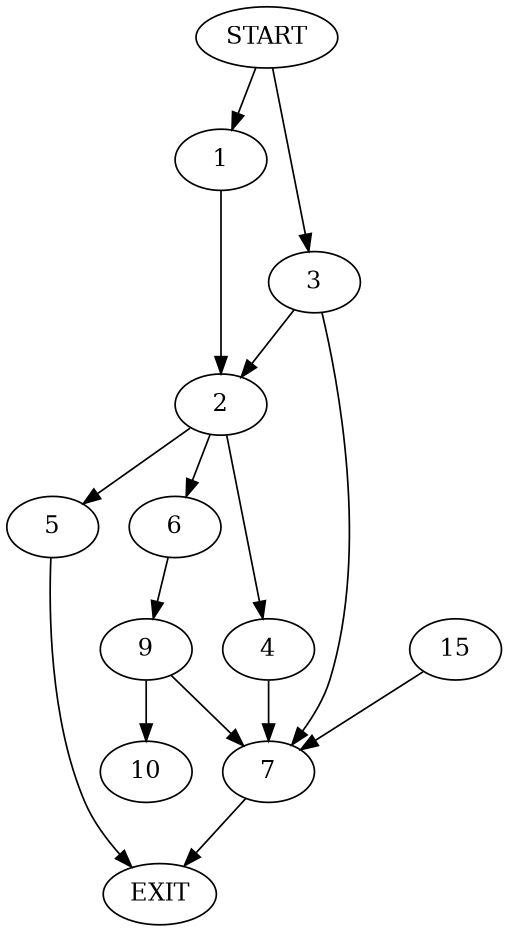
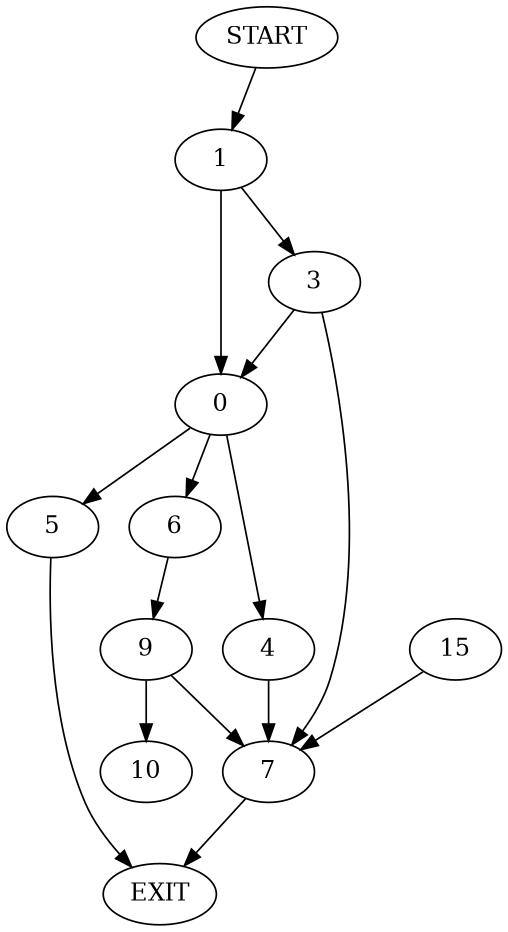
(289, 151) -> (262, 214)
(221, 405) -> (221, 405)
